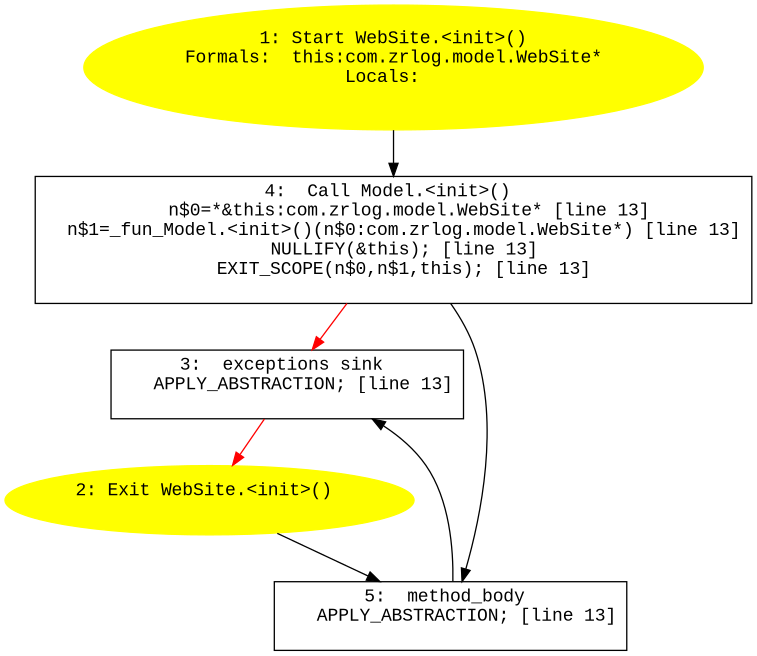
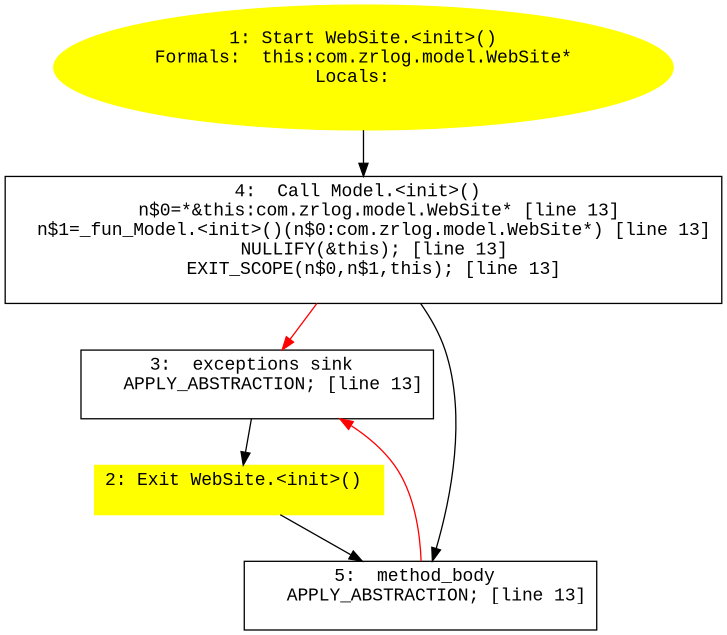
(252, 437) -> (248, 435)
(440, 493) -> (405, 484)
(210, 500) -> (239, 490)
